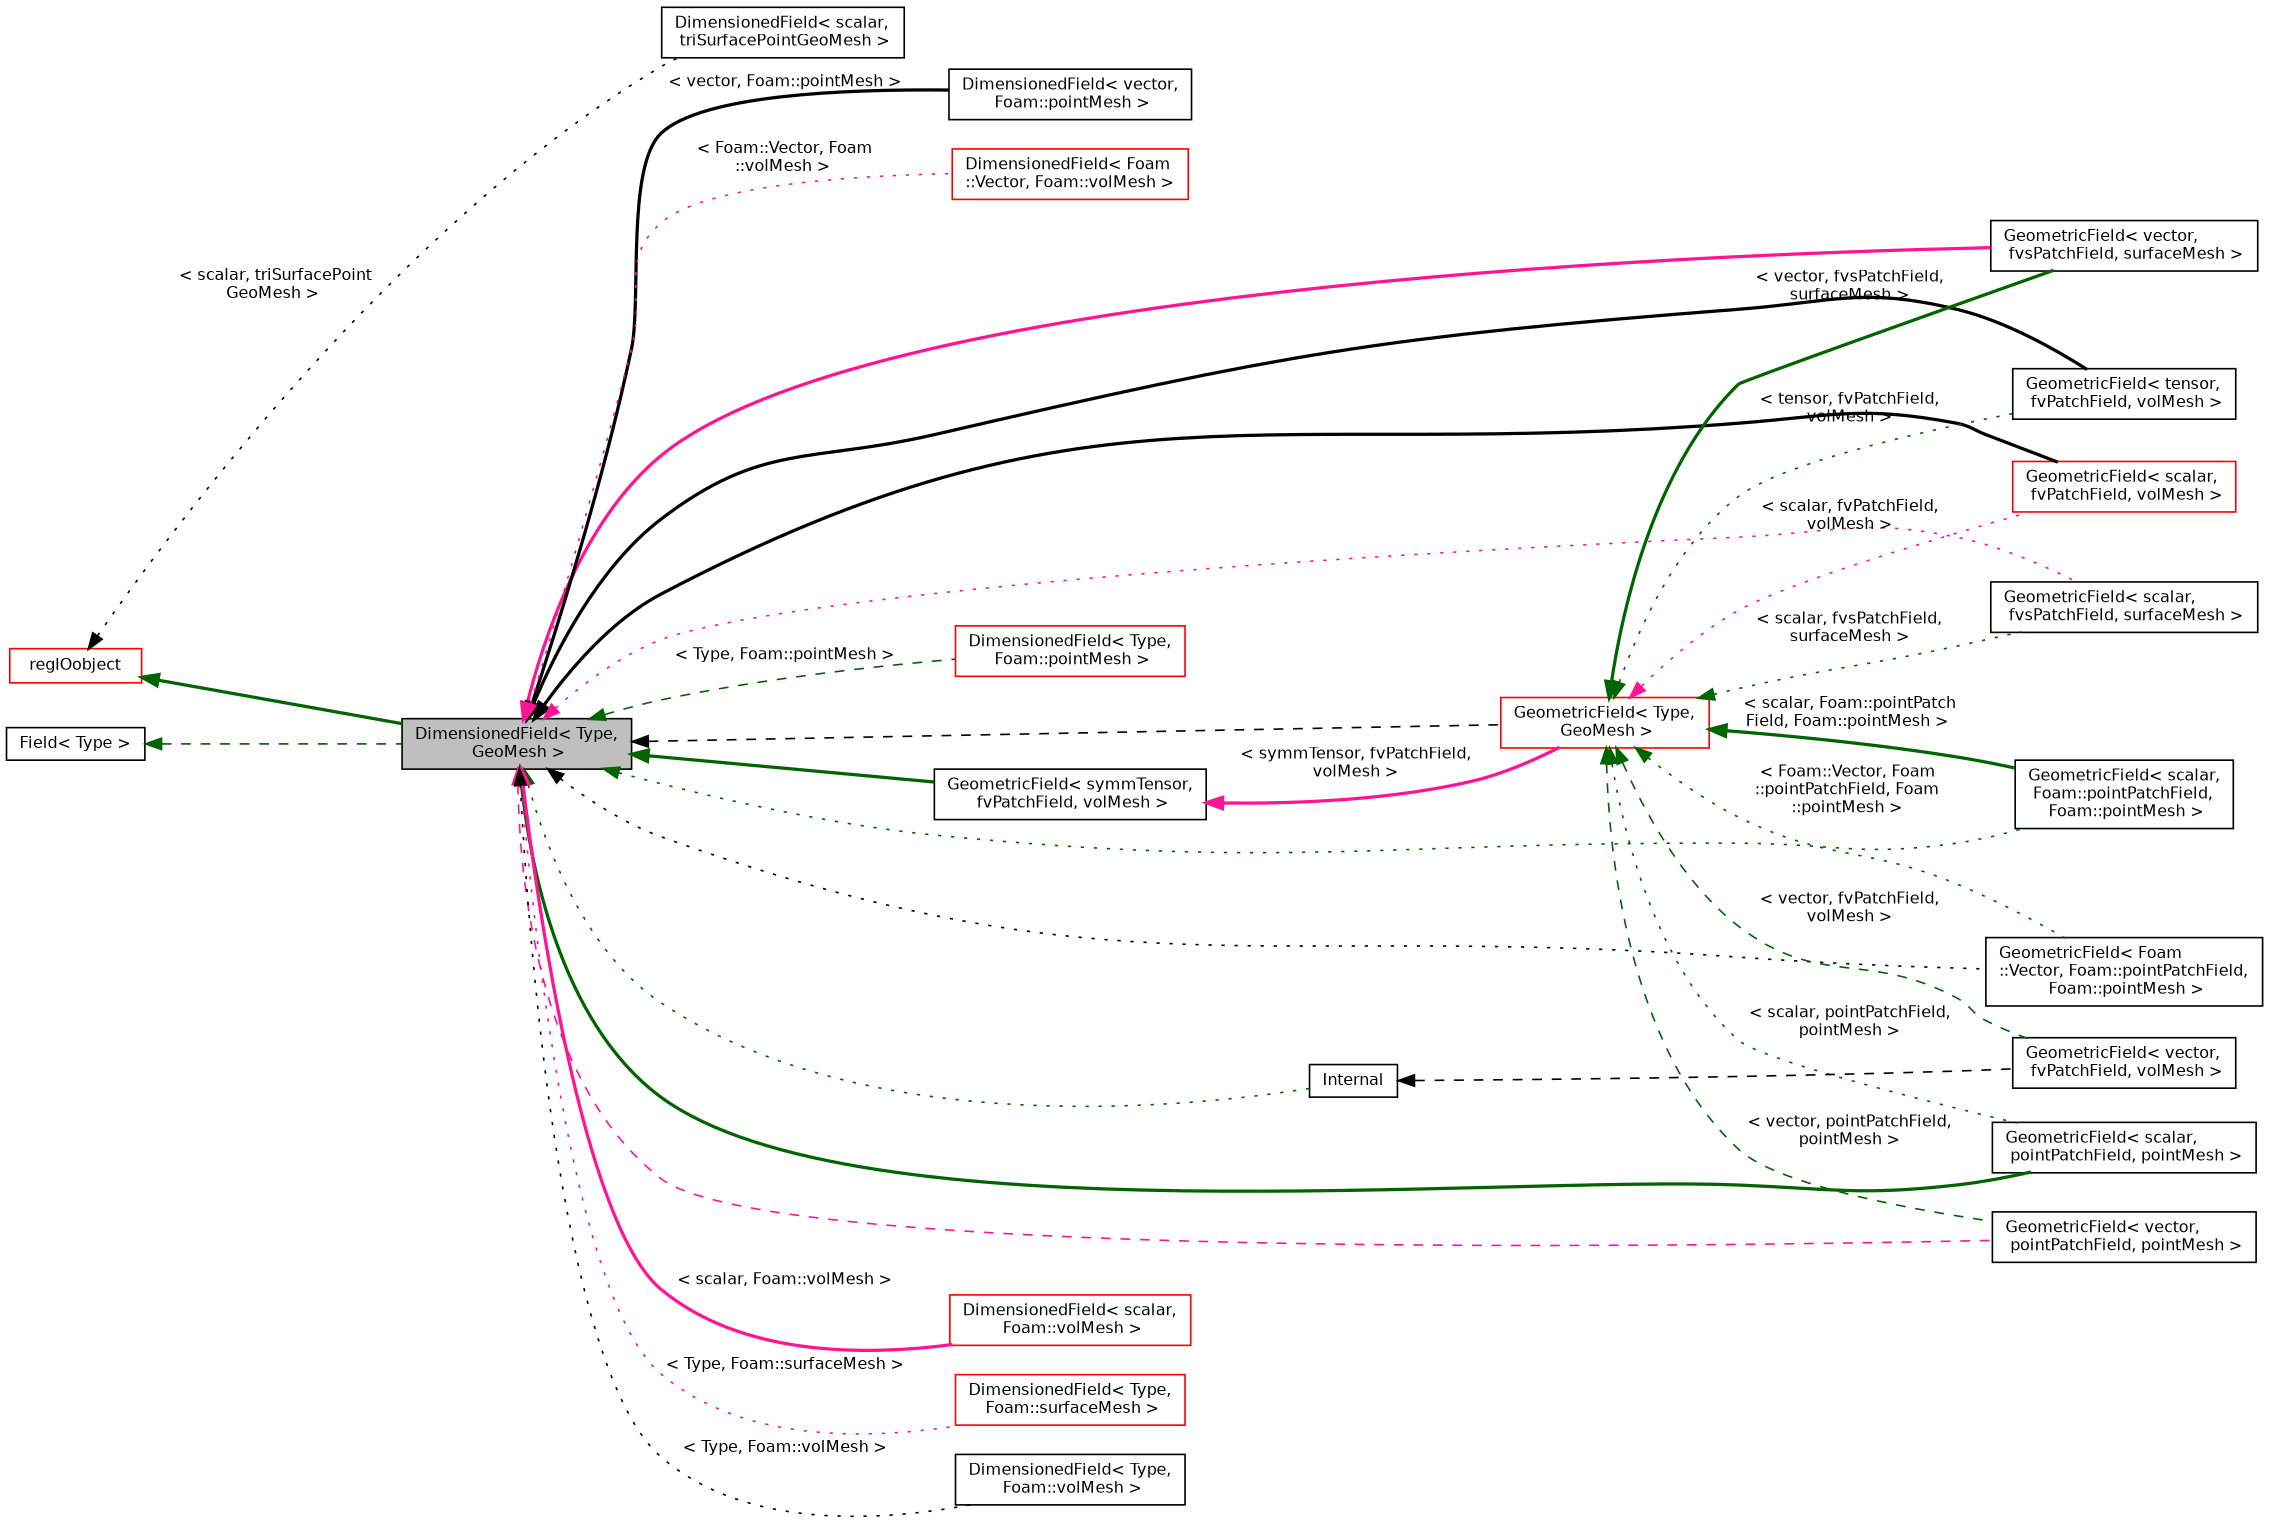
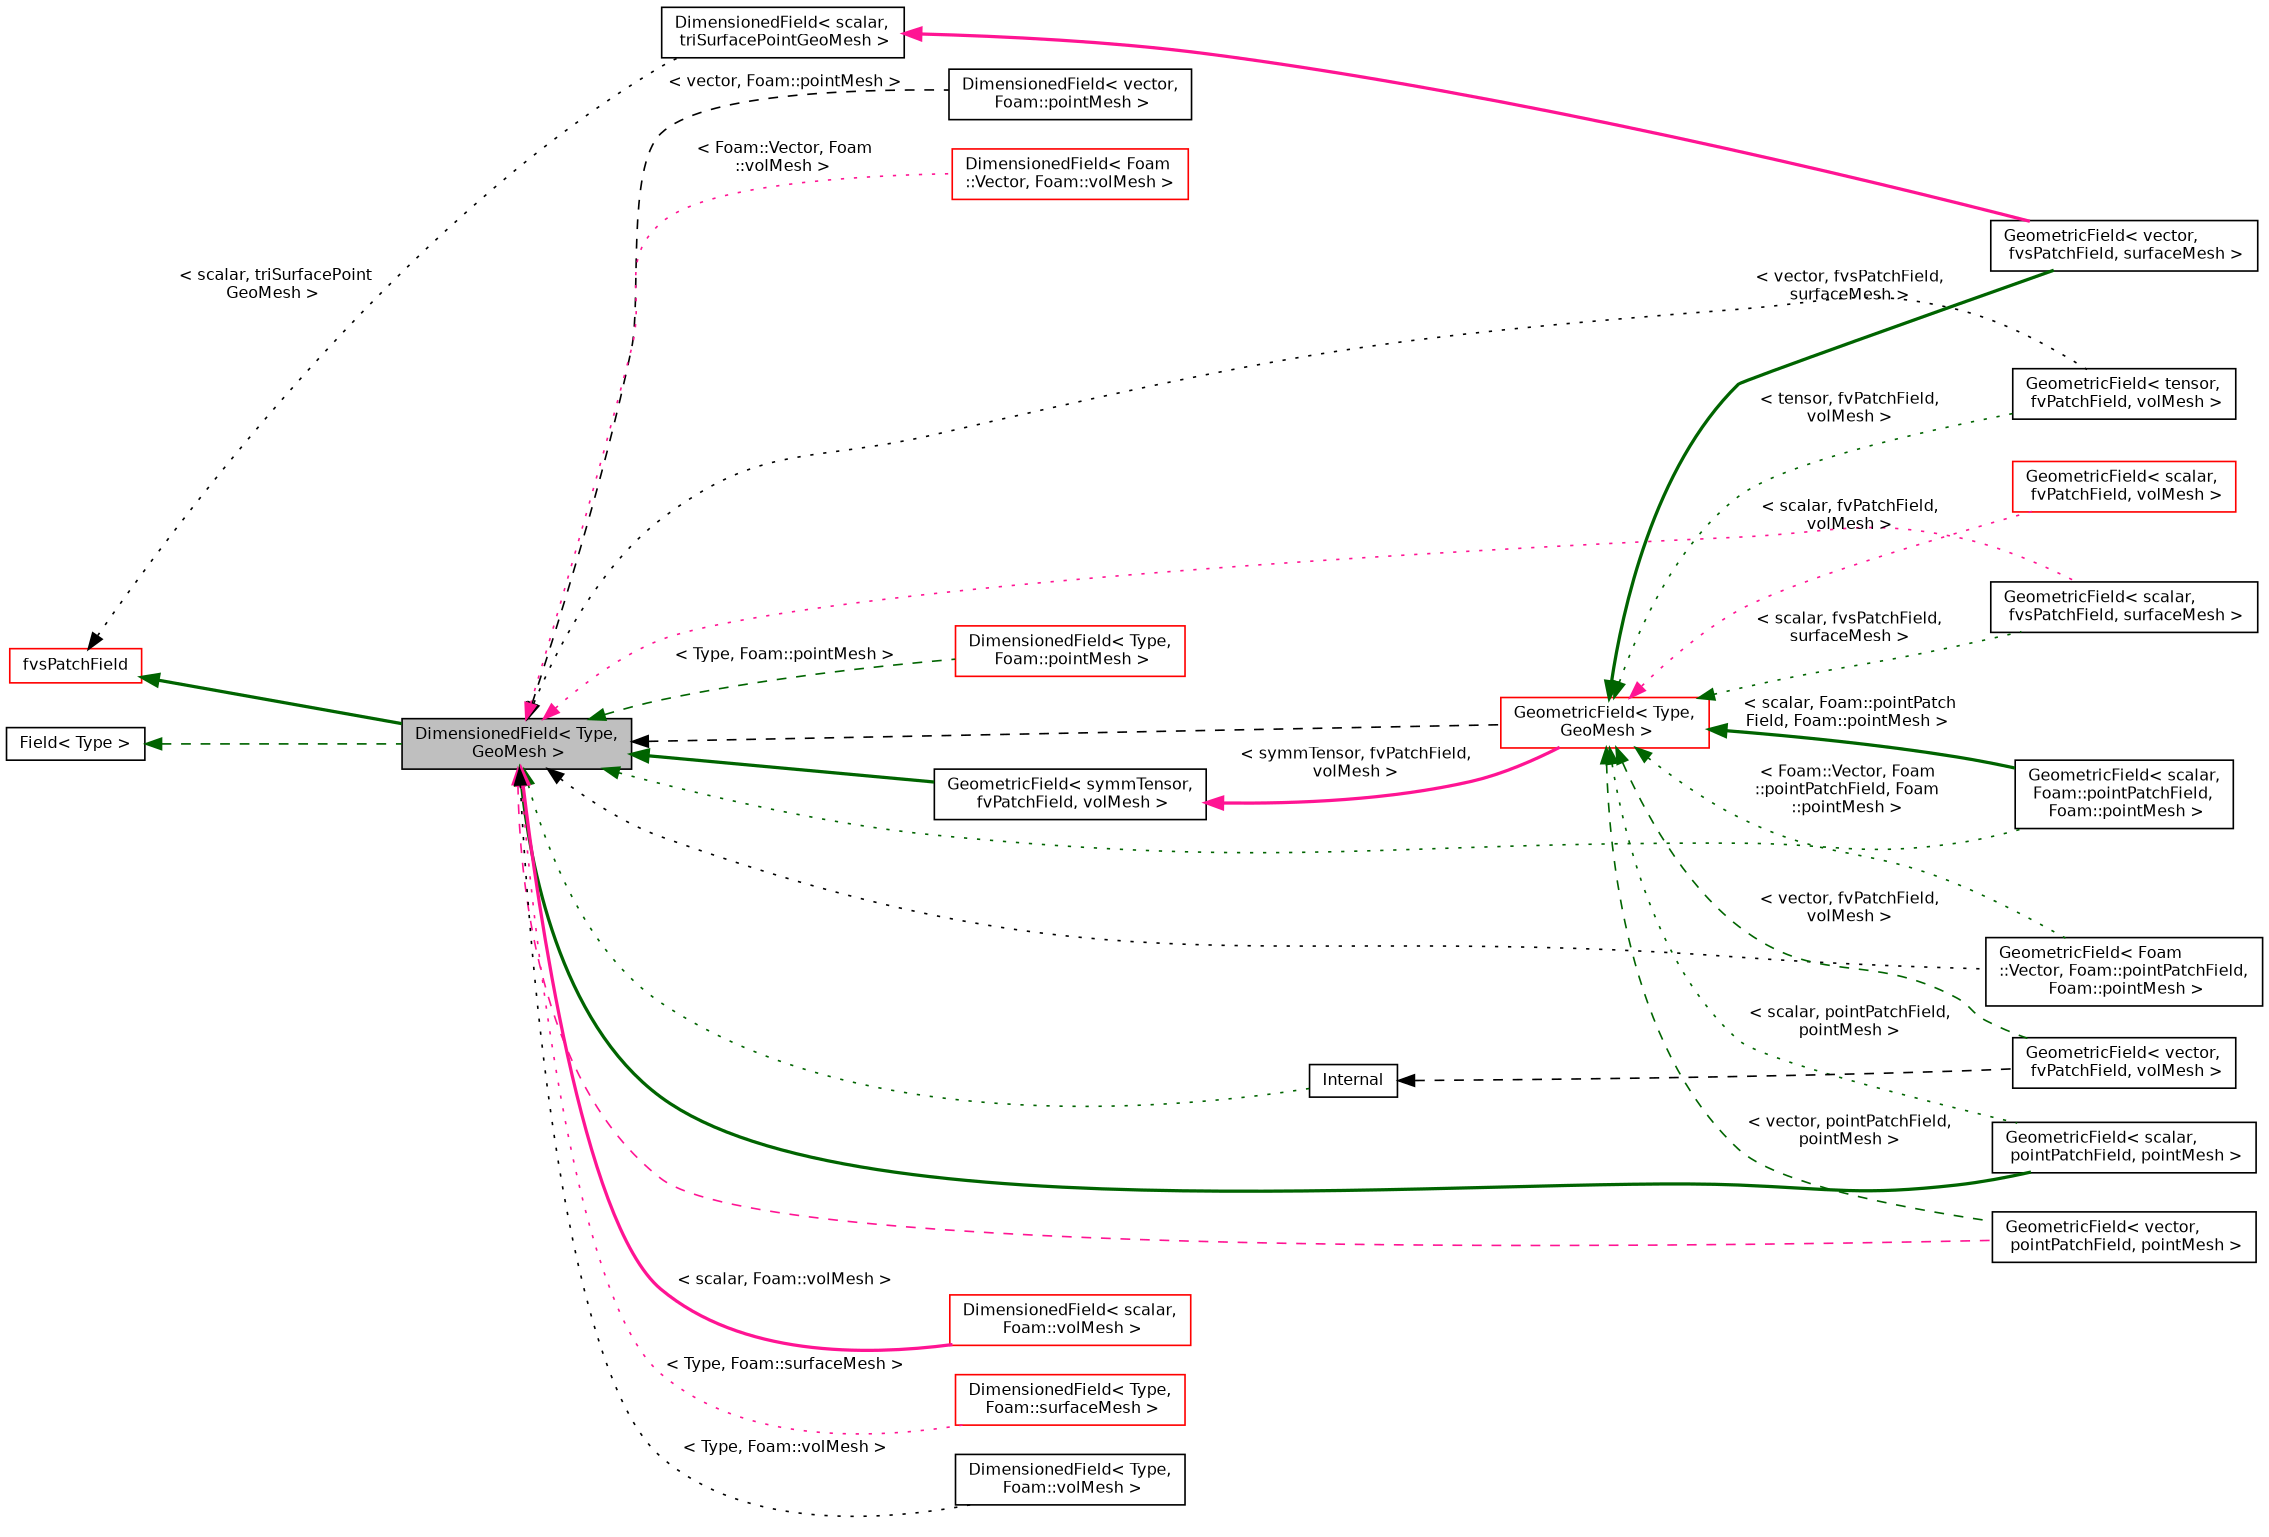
(637, 231) -> (637, 231)
(1172, 307) -> (1480, 98)
(1258, 365) -> (1258, 365)
(1269, 436) -> none
(76, 666) -> (76, 666)
